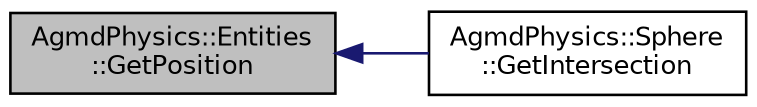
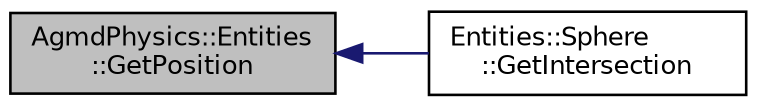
(588, 53) -> (588, 53)
